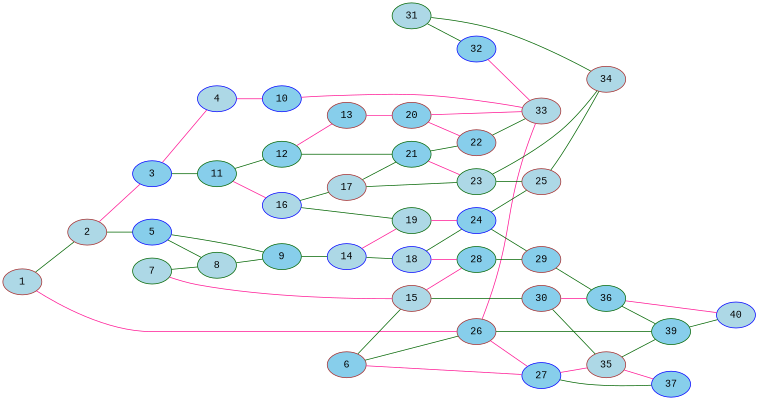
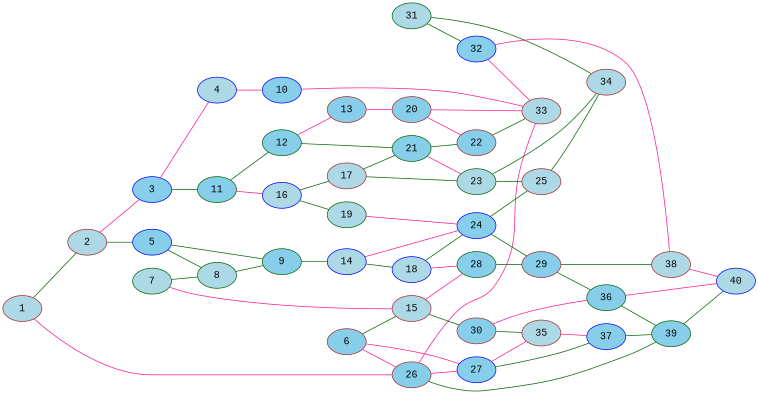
(379, 239) -> (412, 244)
none -> (671, 265)
(412, 348) -> (379, 358)
(639, 348) -> (639, 335)
